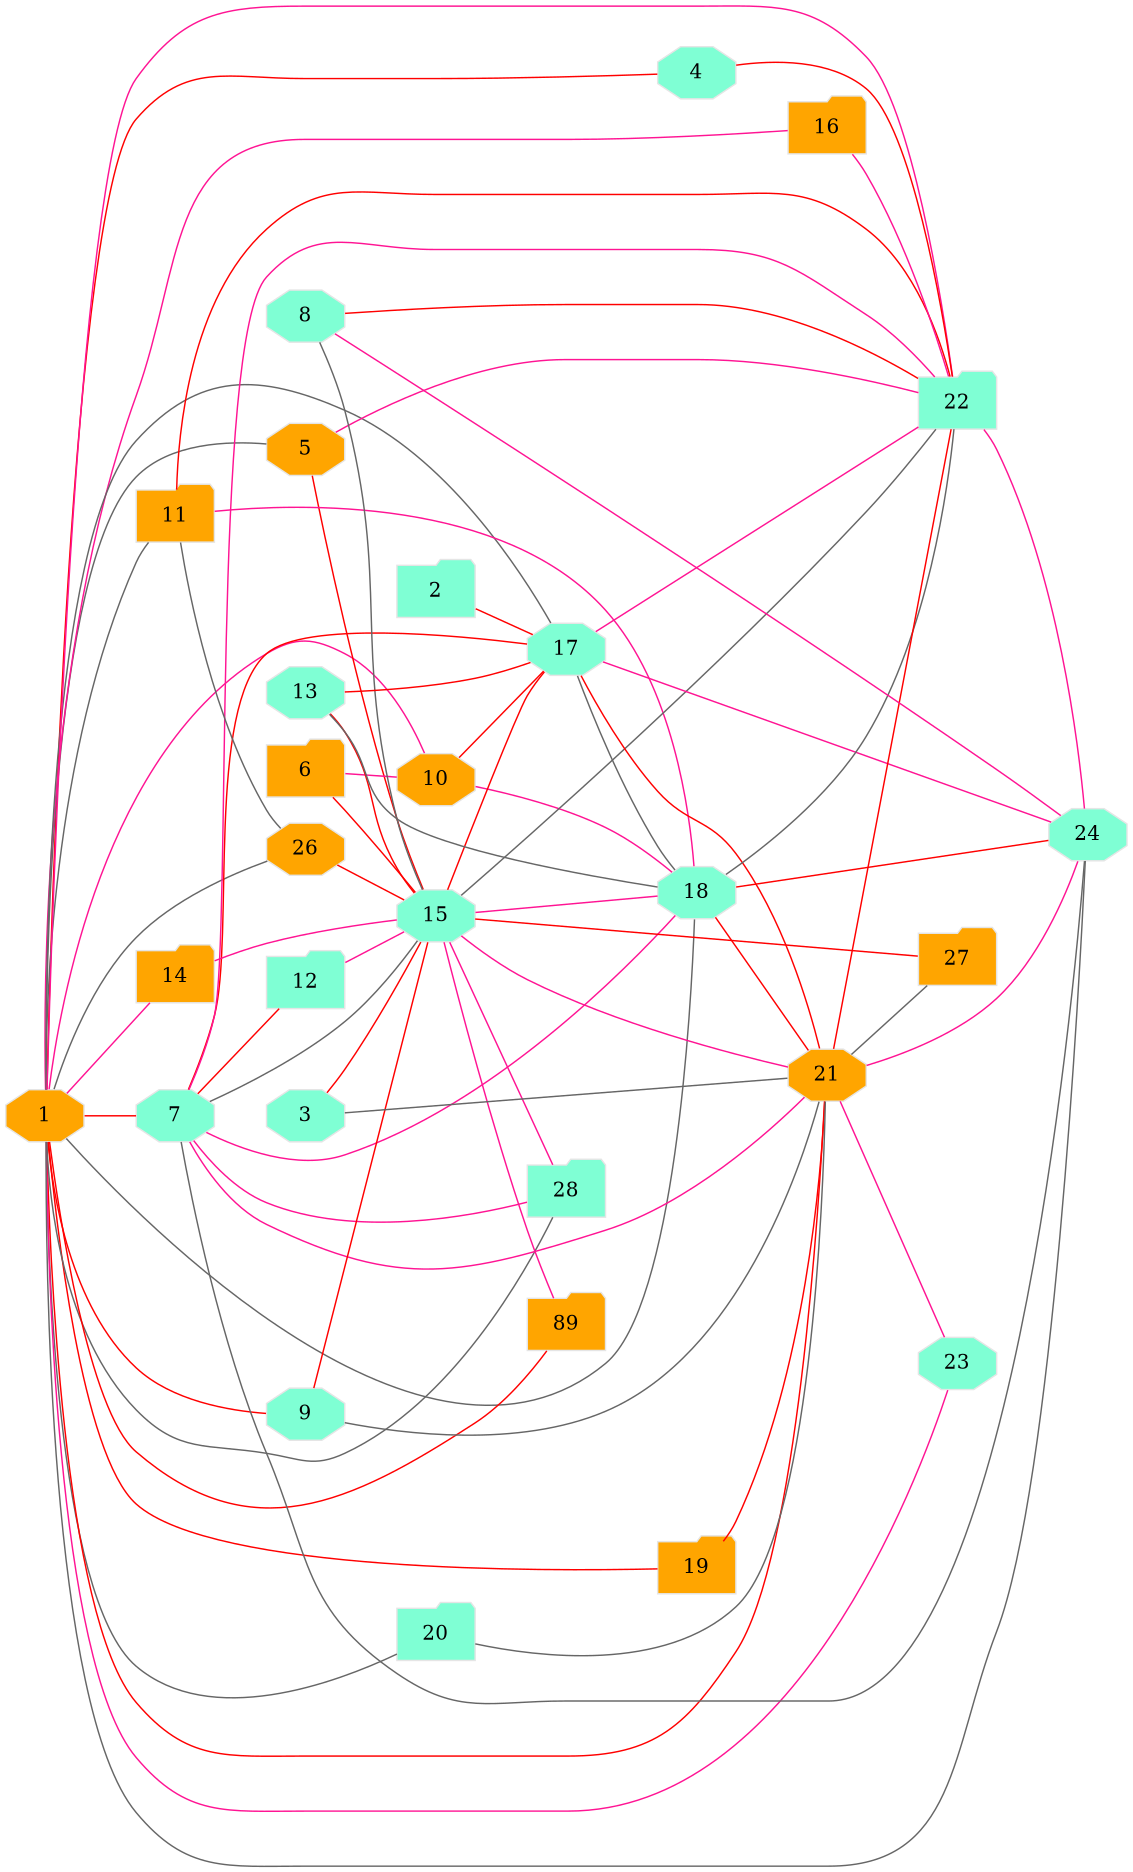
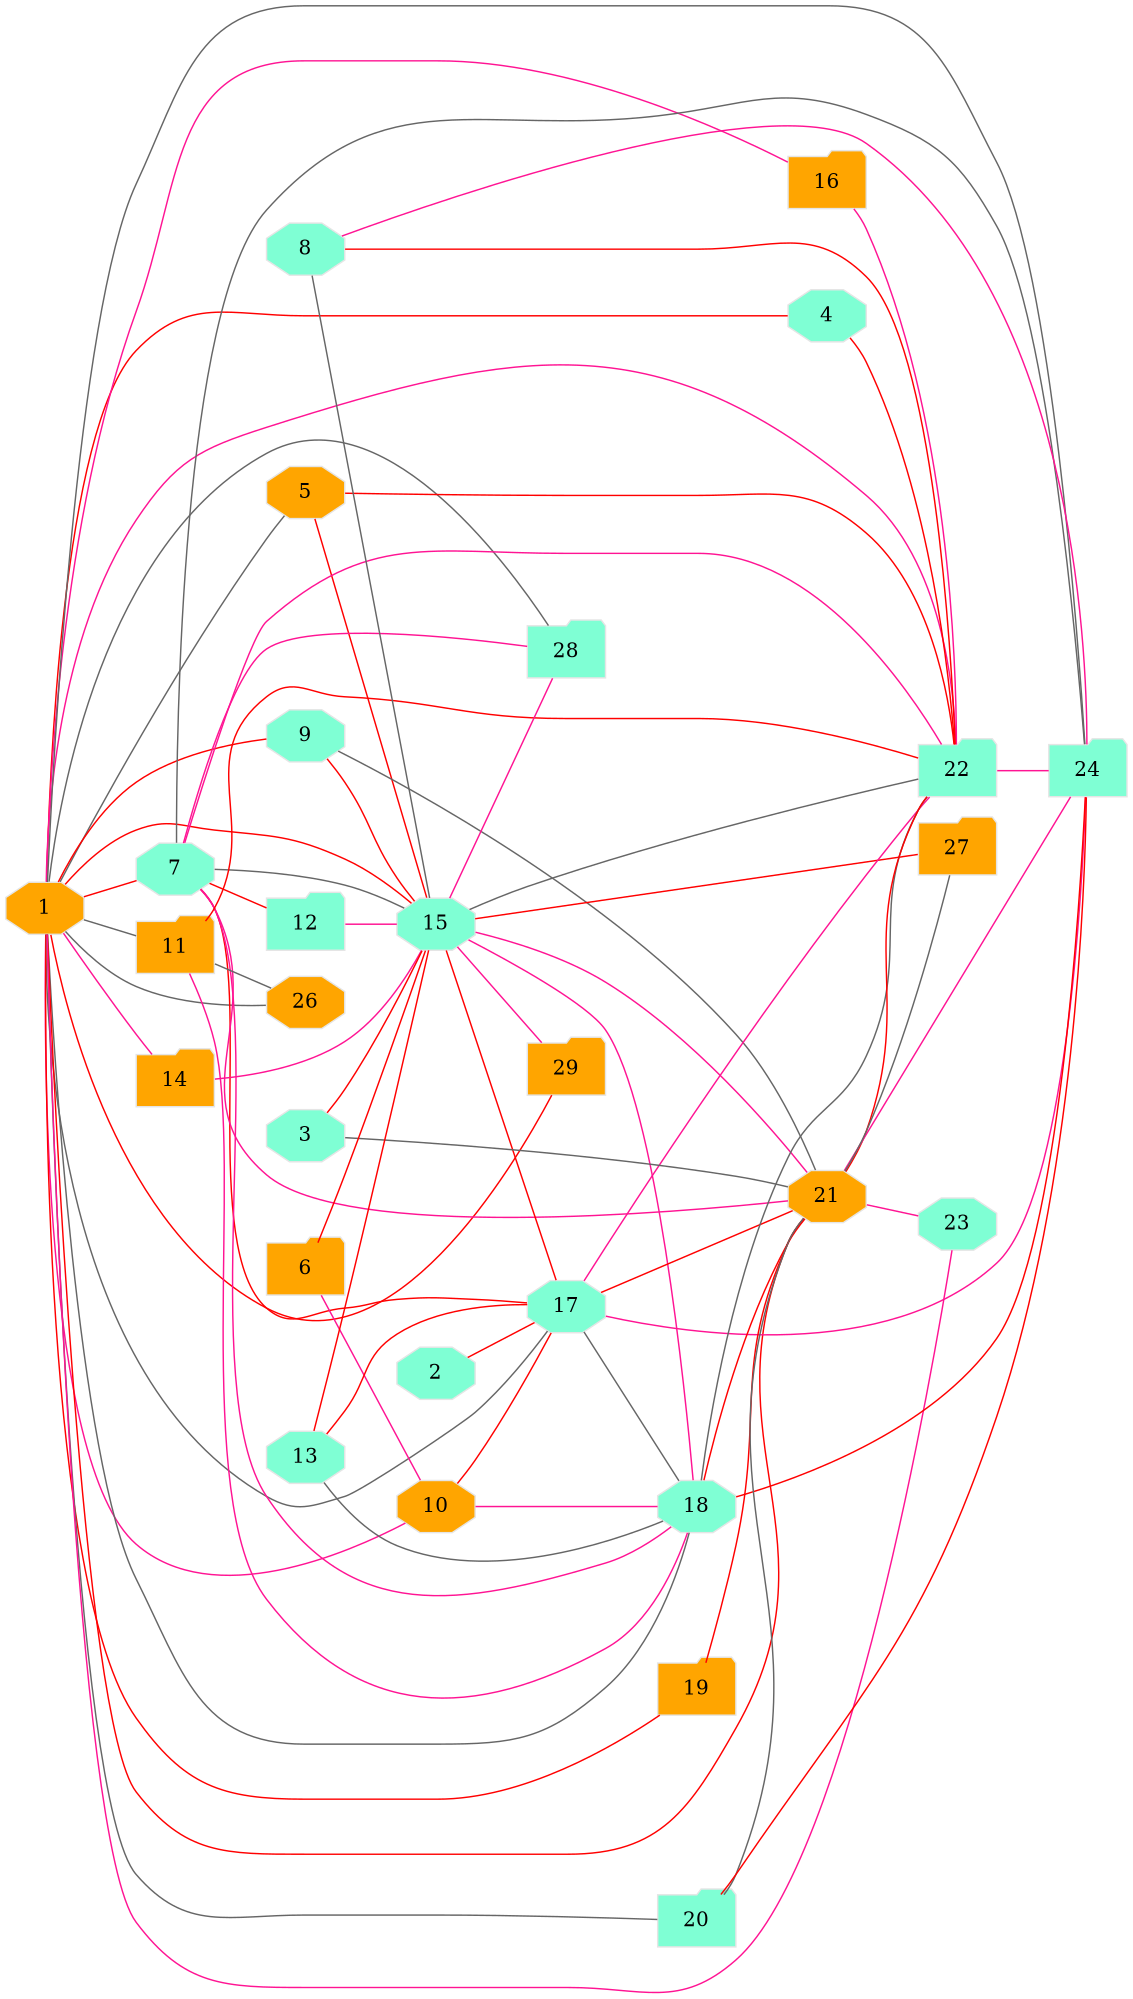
(622, 360) -> (728, 495)
(436, 591) -> (436, 1373)
(1088, 835) -> (1088, 771)
(371, 882) -> (246, 833)
(566, 1324) -> (566, 1069)
none -> (1007, 1382)
